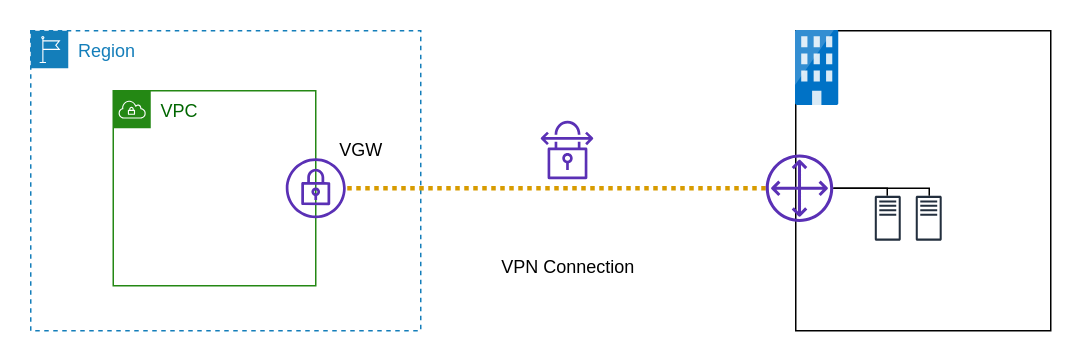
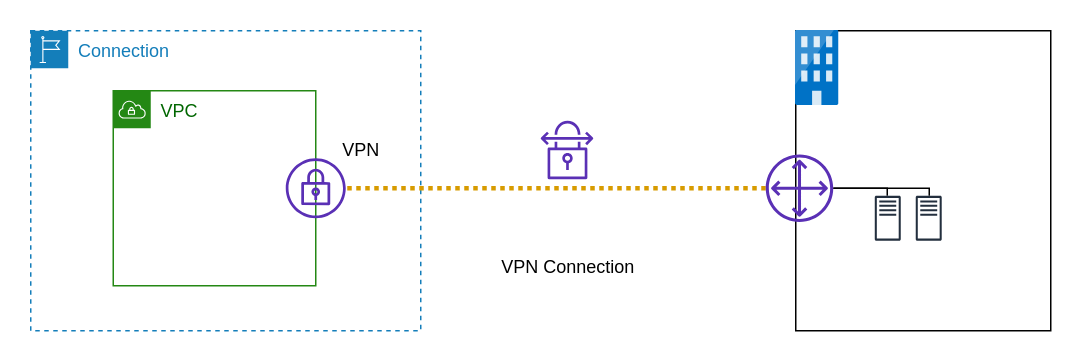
(107, 52) -> (127, 52)
(362, 151) -> (362, 151)
